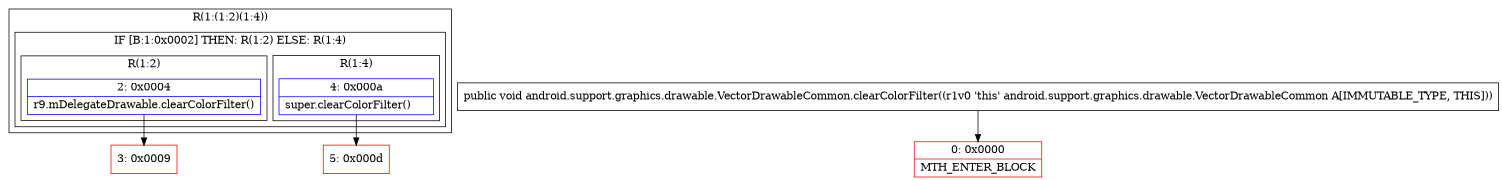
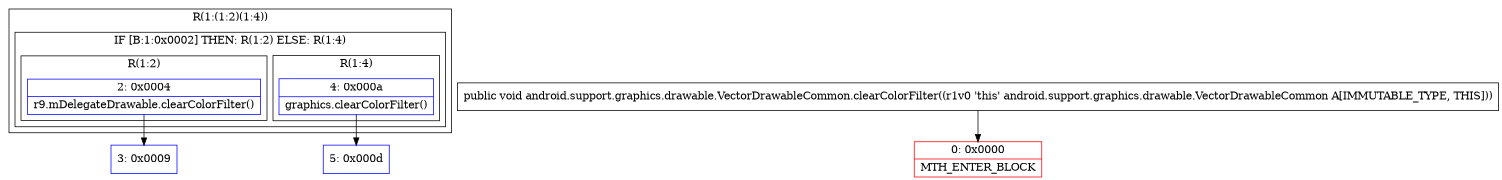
(348, 105) -> (356, 105)
(144, 159) -> (144, 159)
(356, 159) -> (356, 159)
